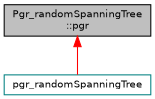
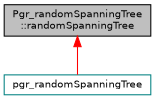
(77, 20) -> (77, 20)
